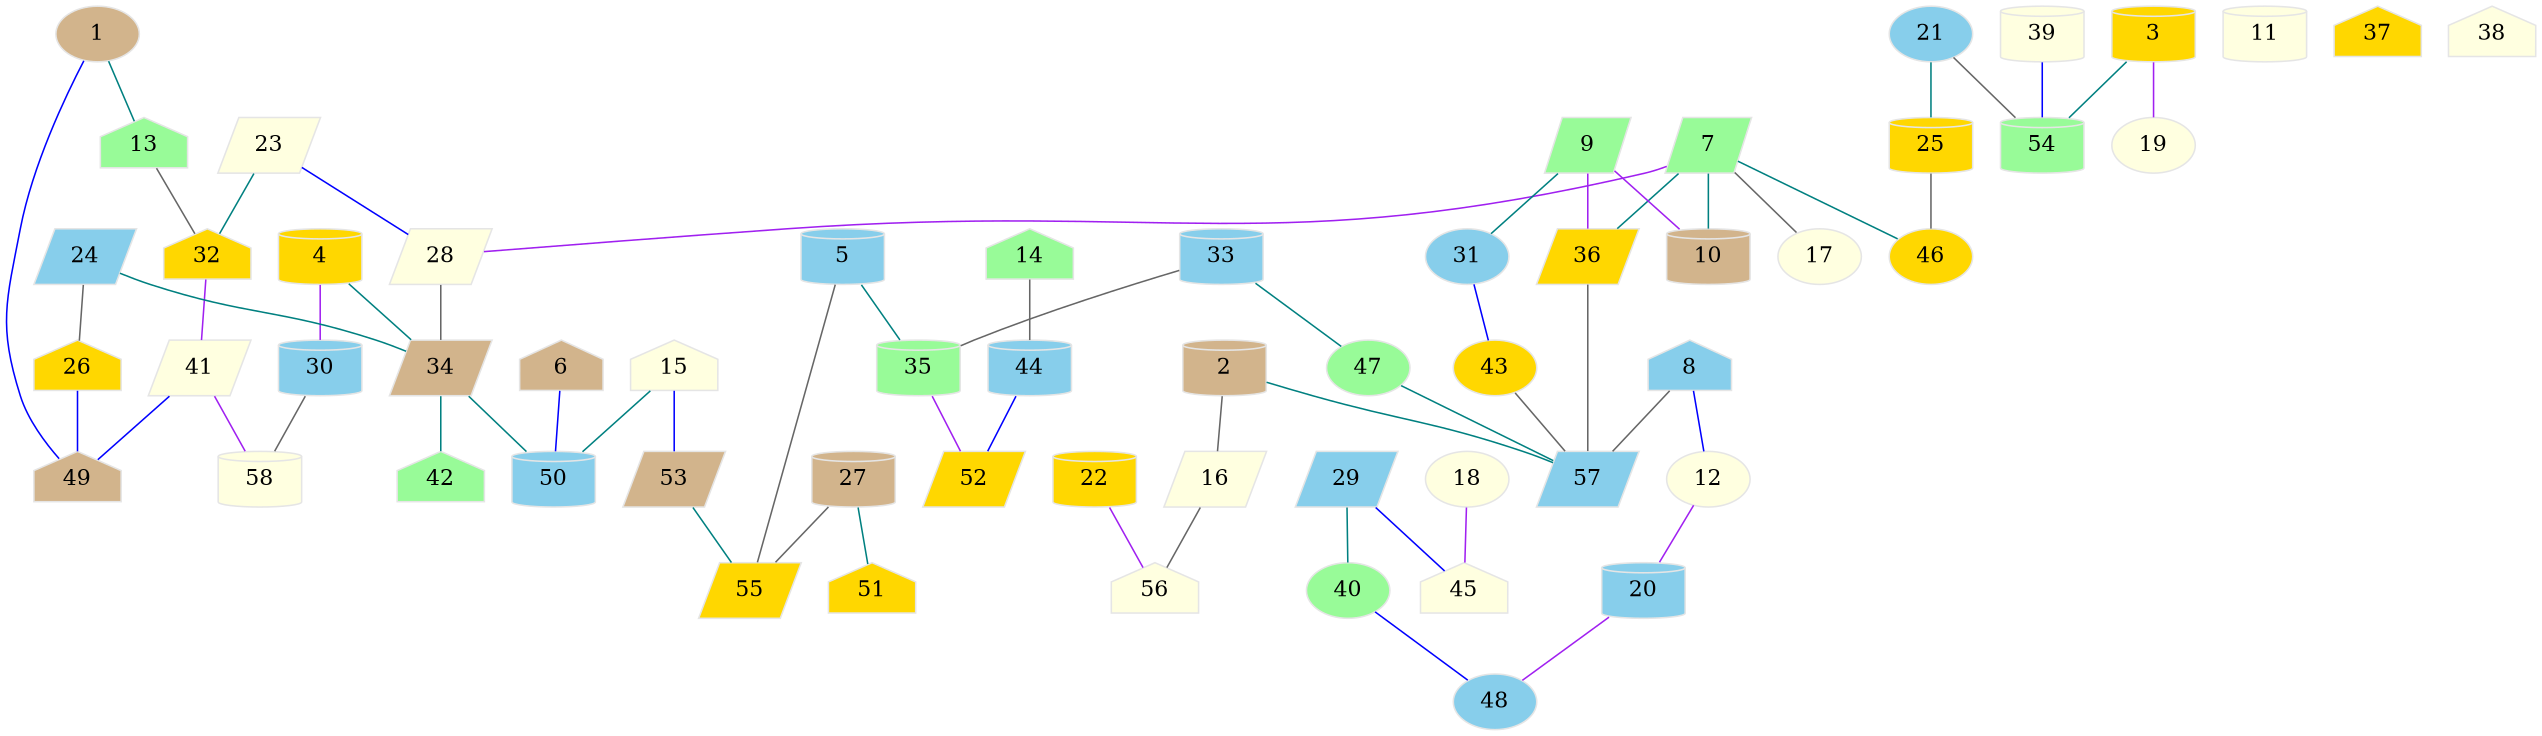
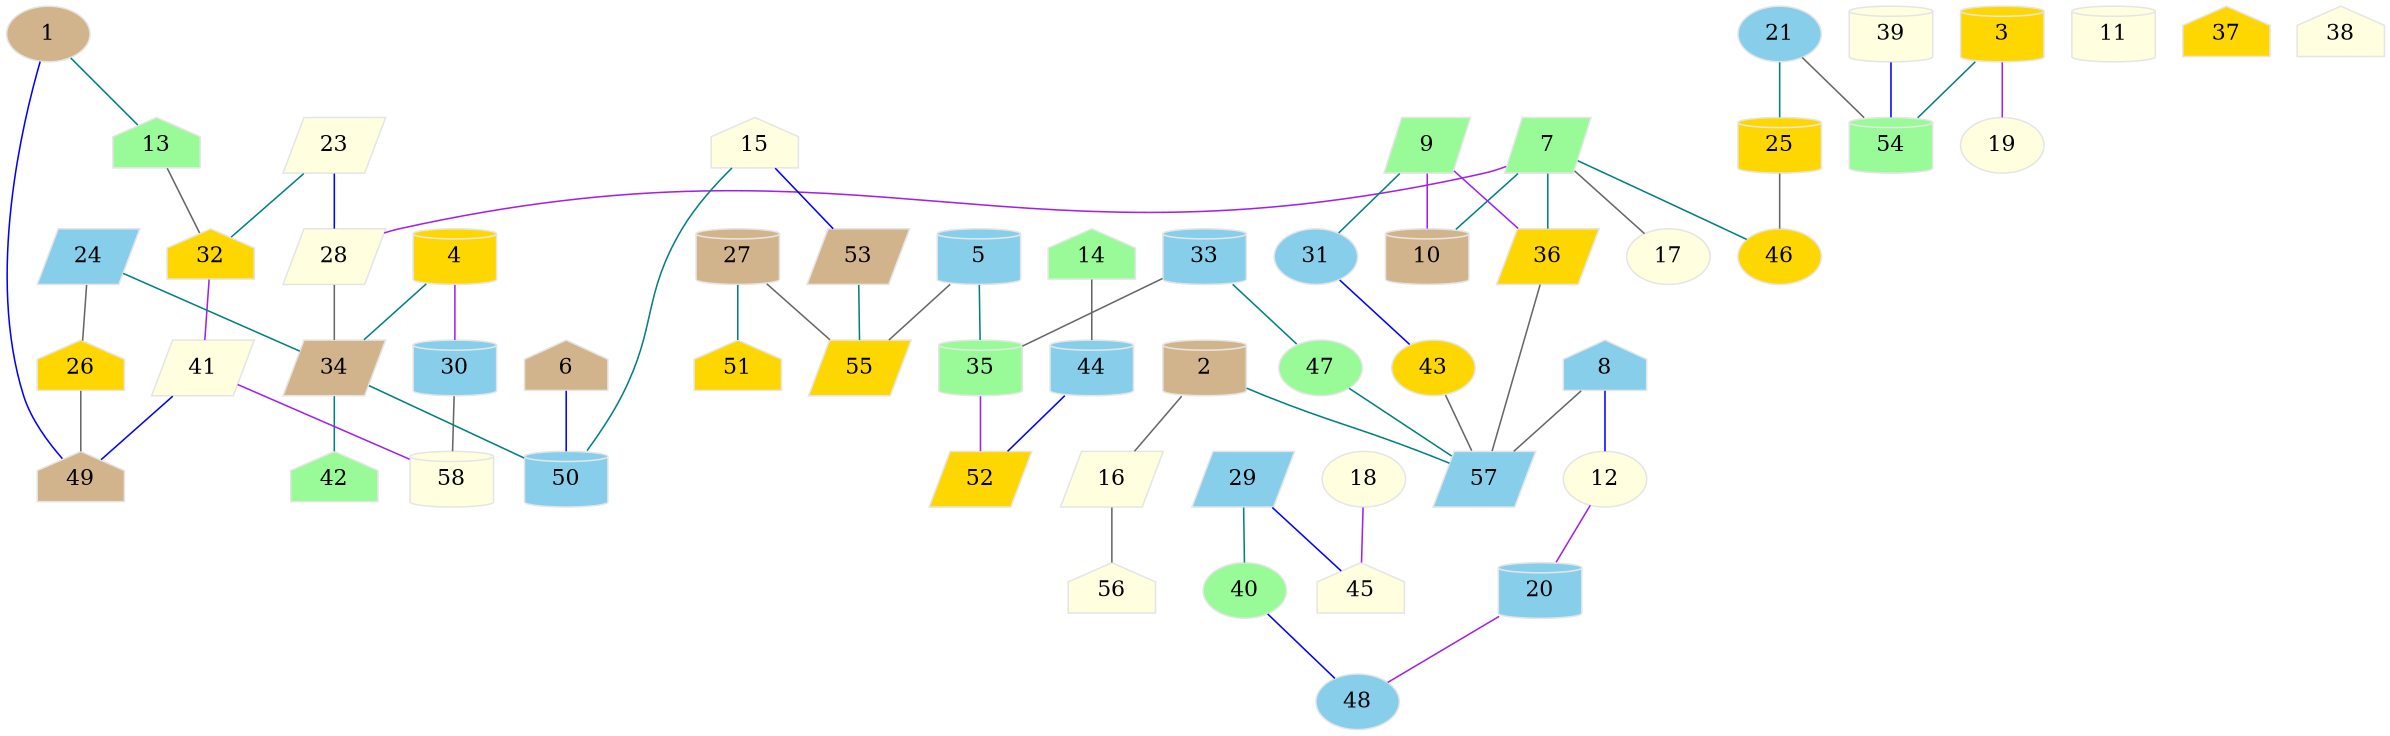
(78, 421) -> (81, 421)
(1095, 479) -> none
